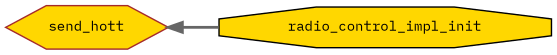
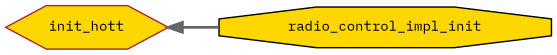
(87, 27) -> (87, 27)
